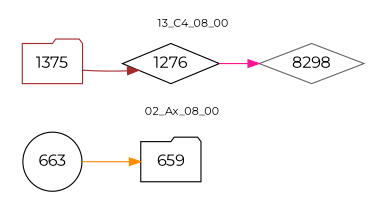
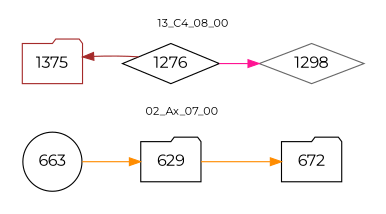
(312, 64) -> (312, 64)
(105, 71) -> (116, 56)
(182, 112) -> (182, 112)
(171, 162) -> (171, 162)
none -> (312, 162)
